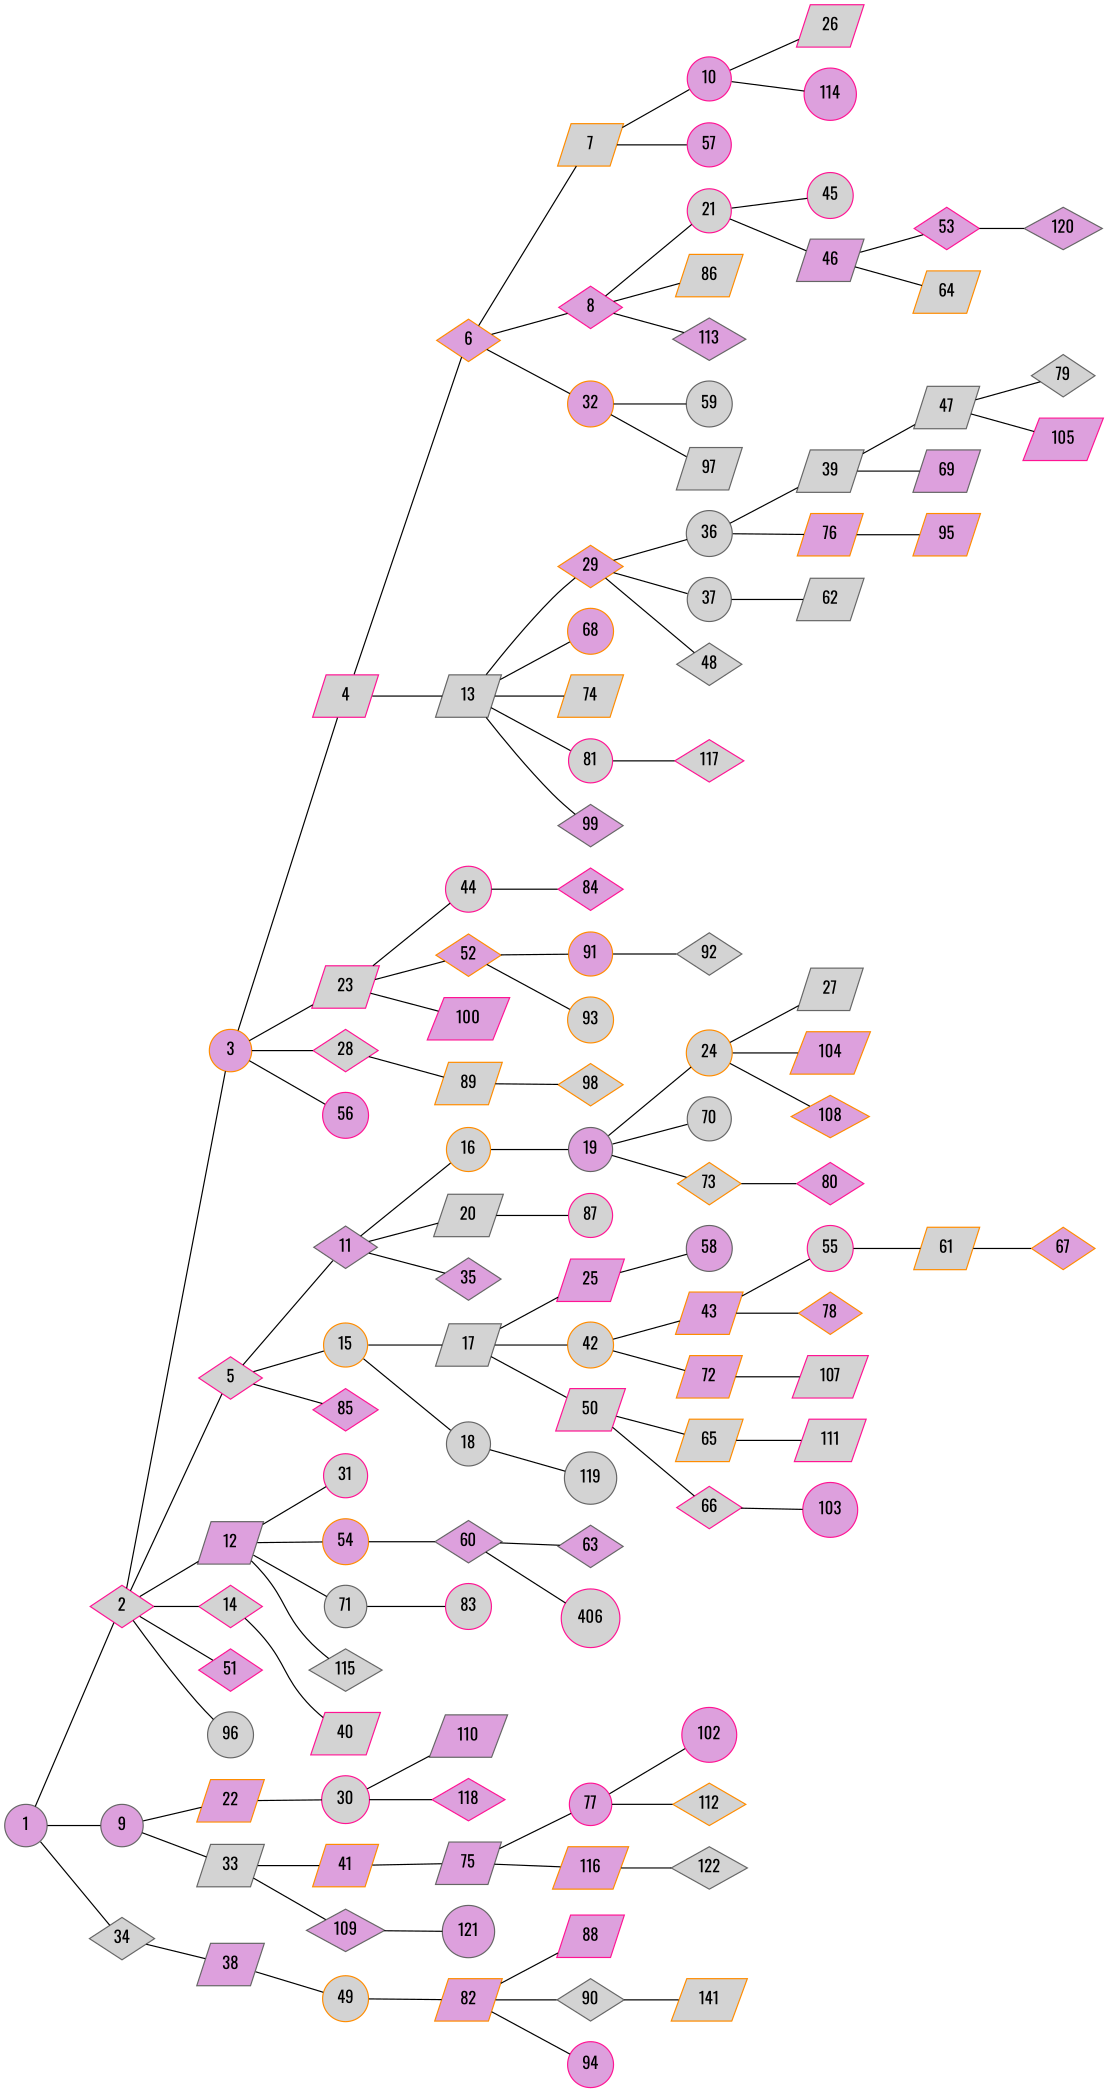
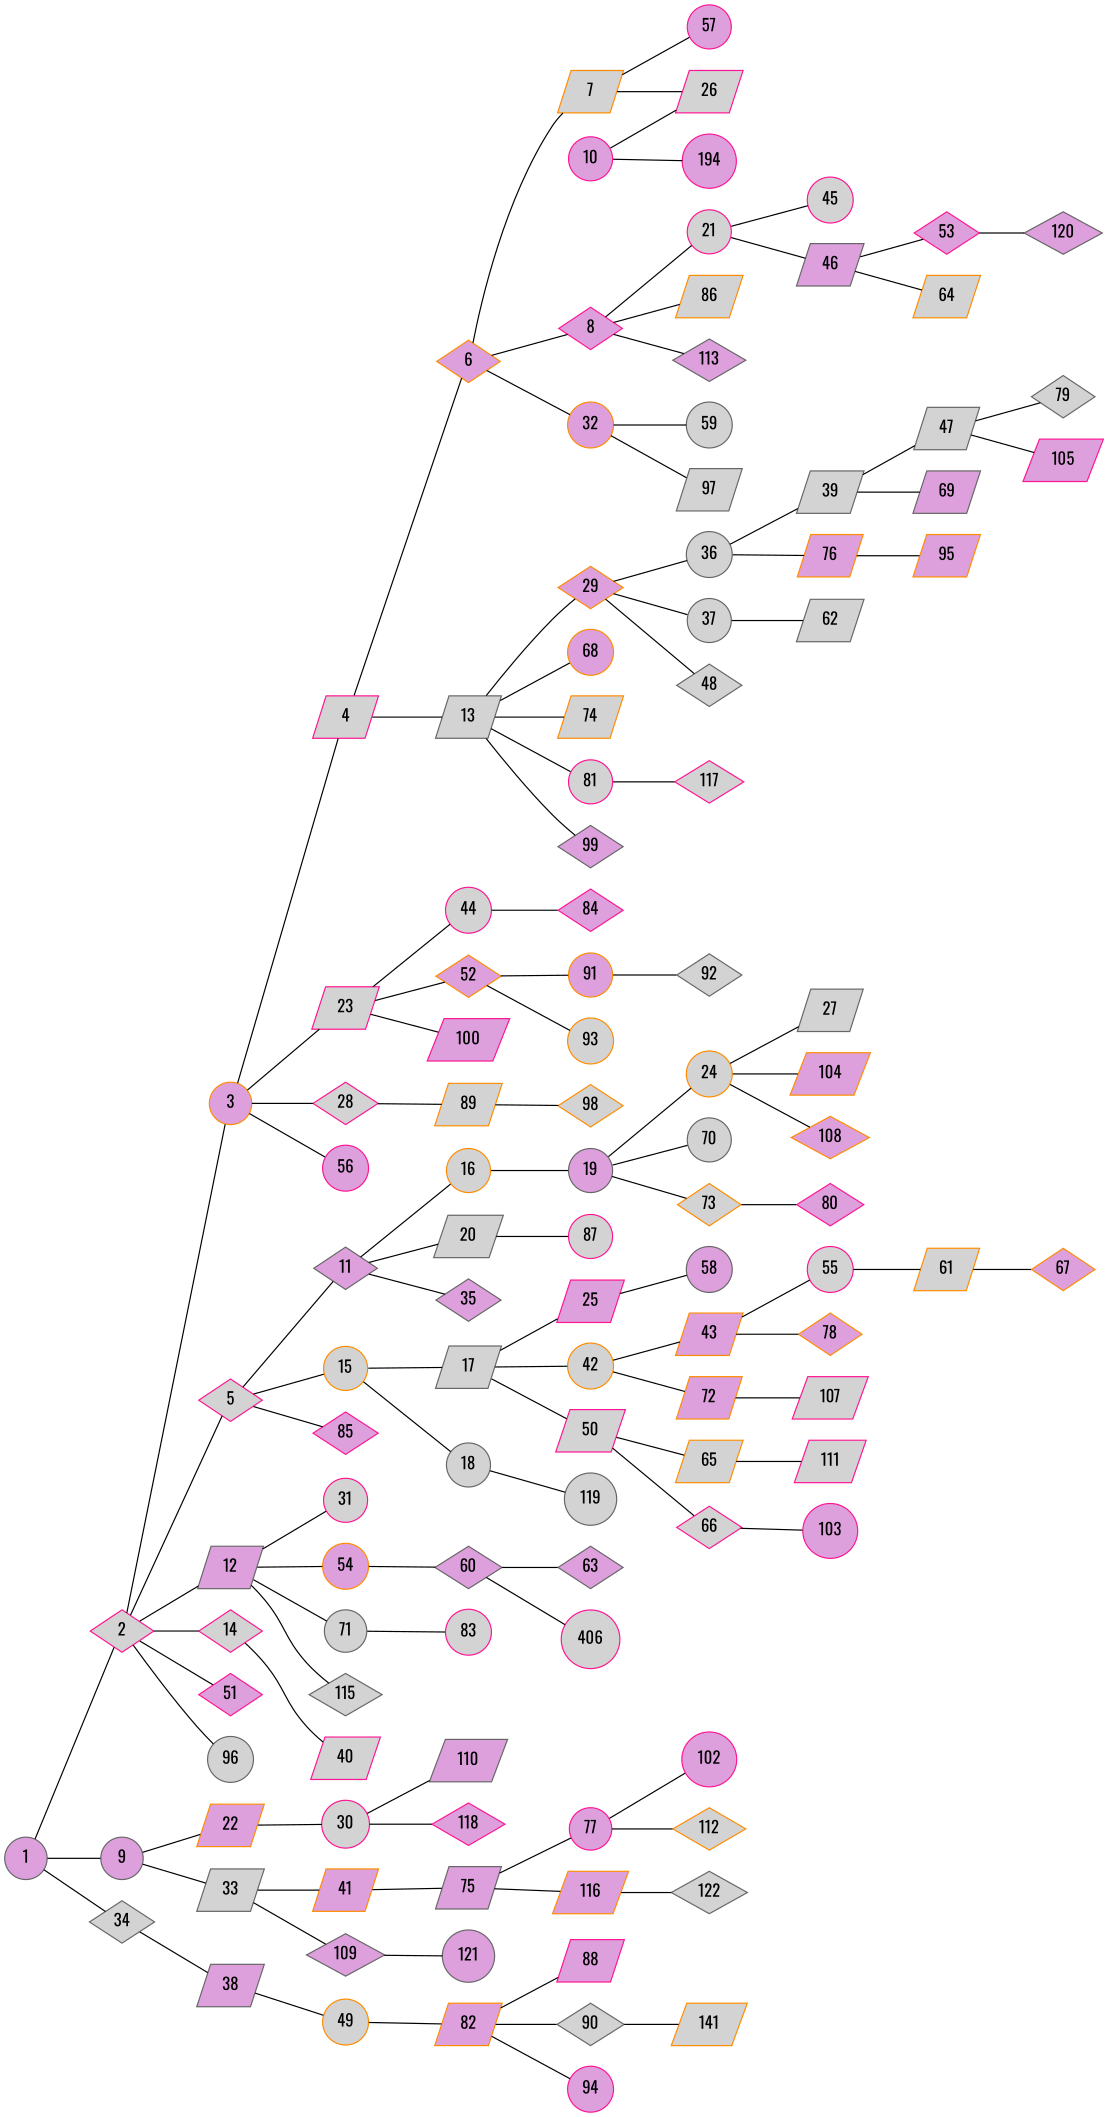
(830, 94) -> (709, 161)
(656, 109) -> (650, 92)
